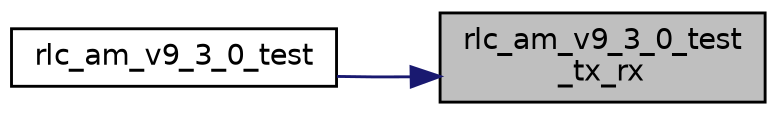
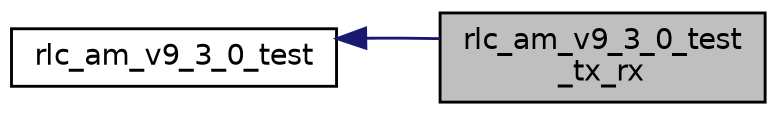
(374, 77) -> (403, 38)
